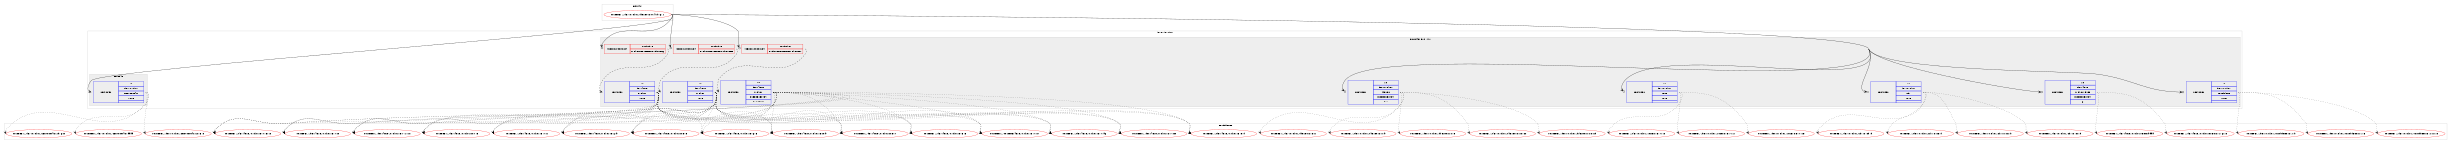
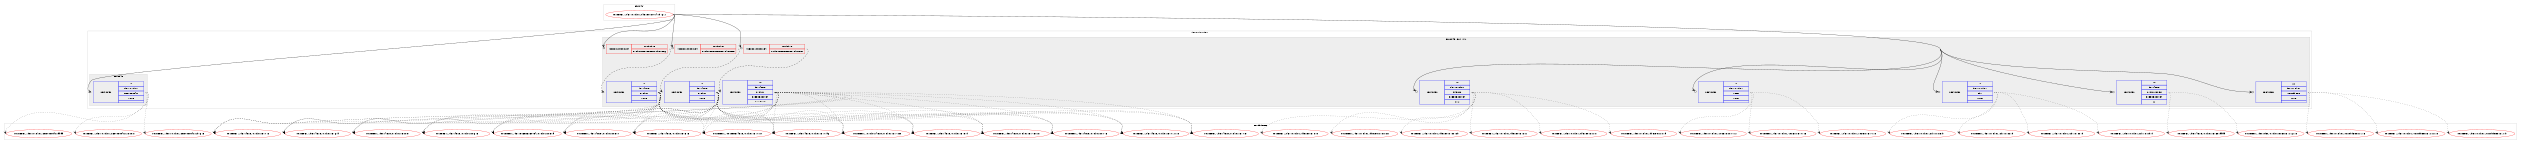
(806, 134) -> (528, 134)
(1154, 134) -> (877, 134)
none -> (1574, 134)
(2201, 134) -> (2271, 134)
